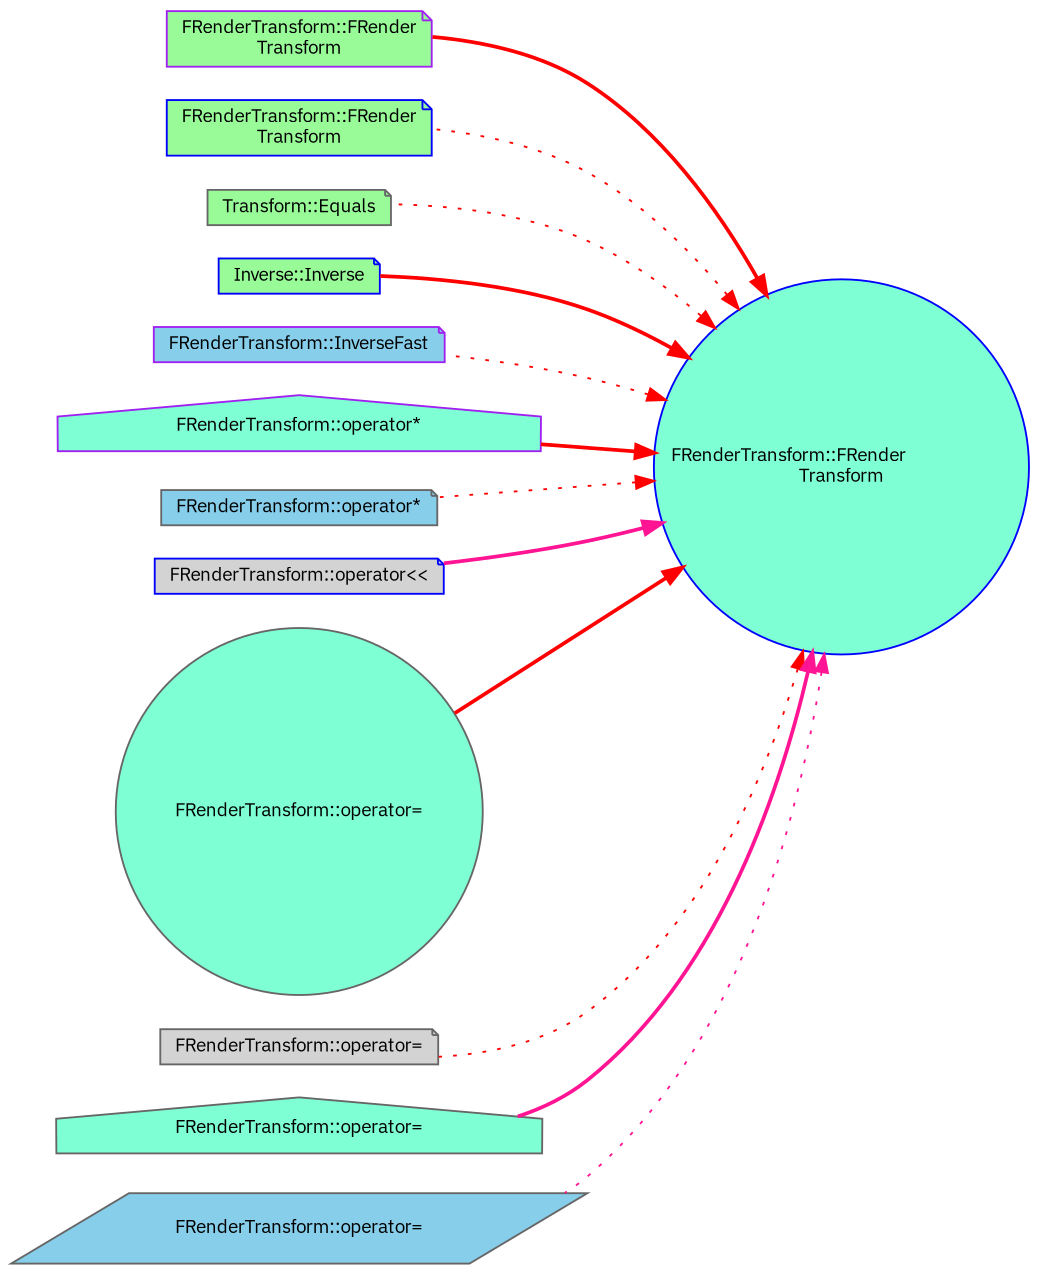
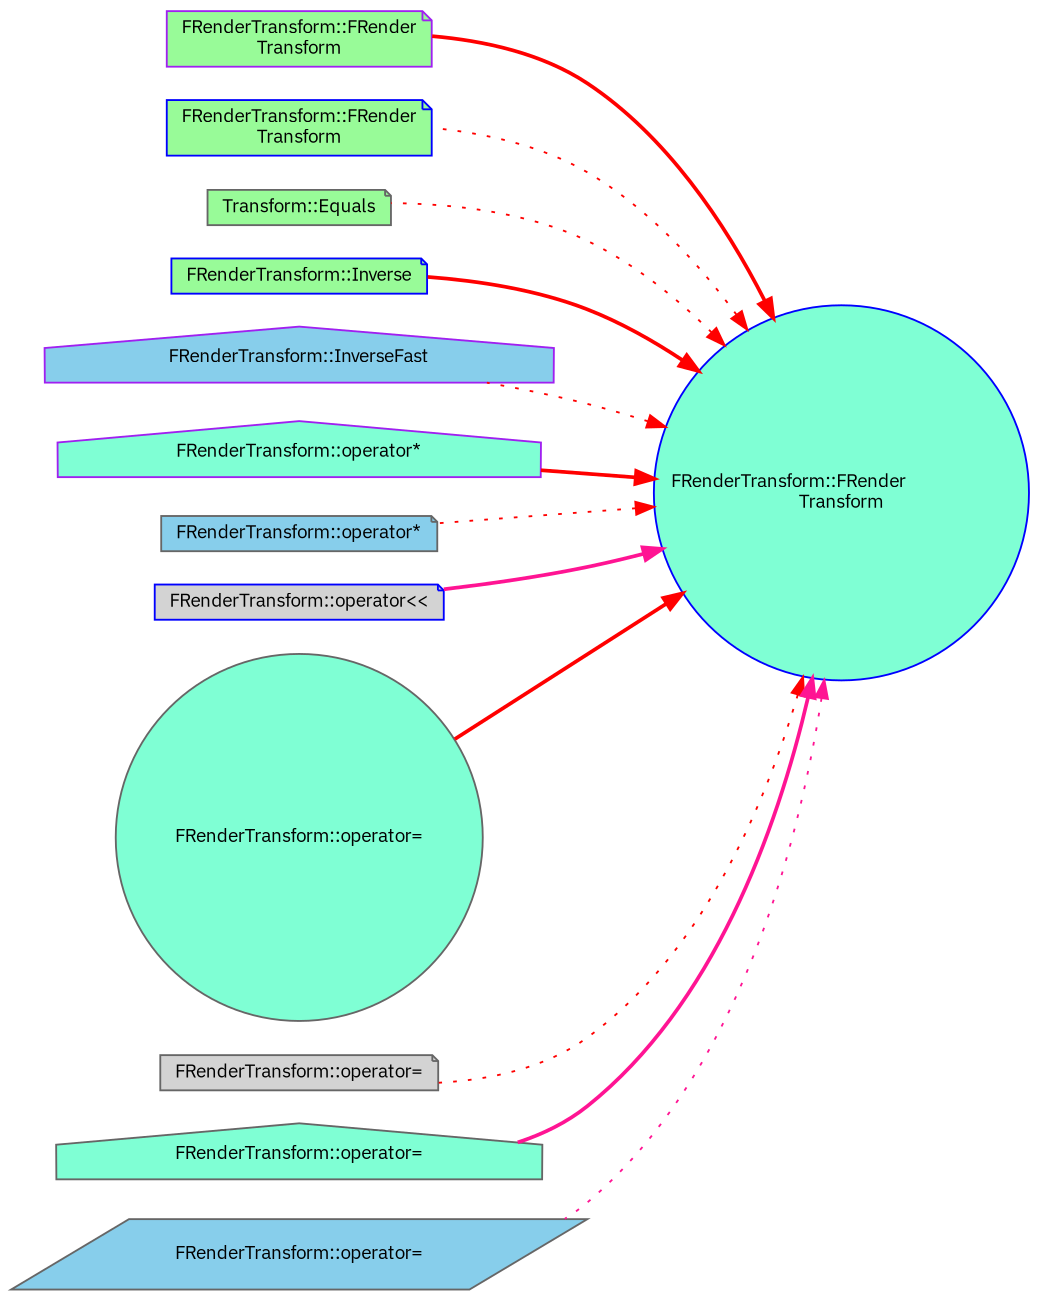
(299, 276) -> (299, 276)
(299, 345) -> (299, 358)
